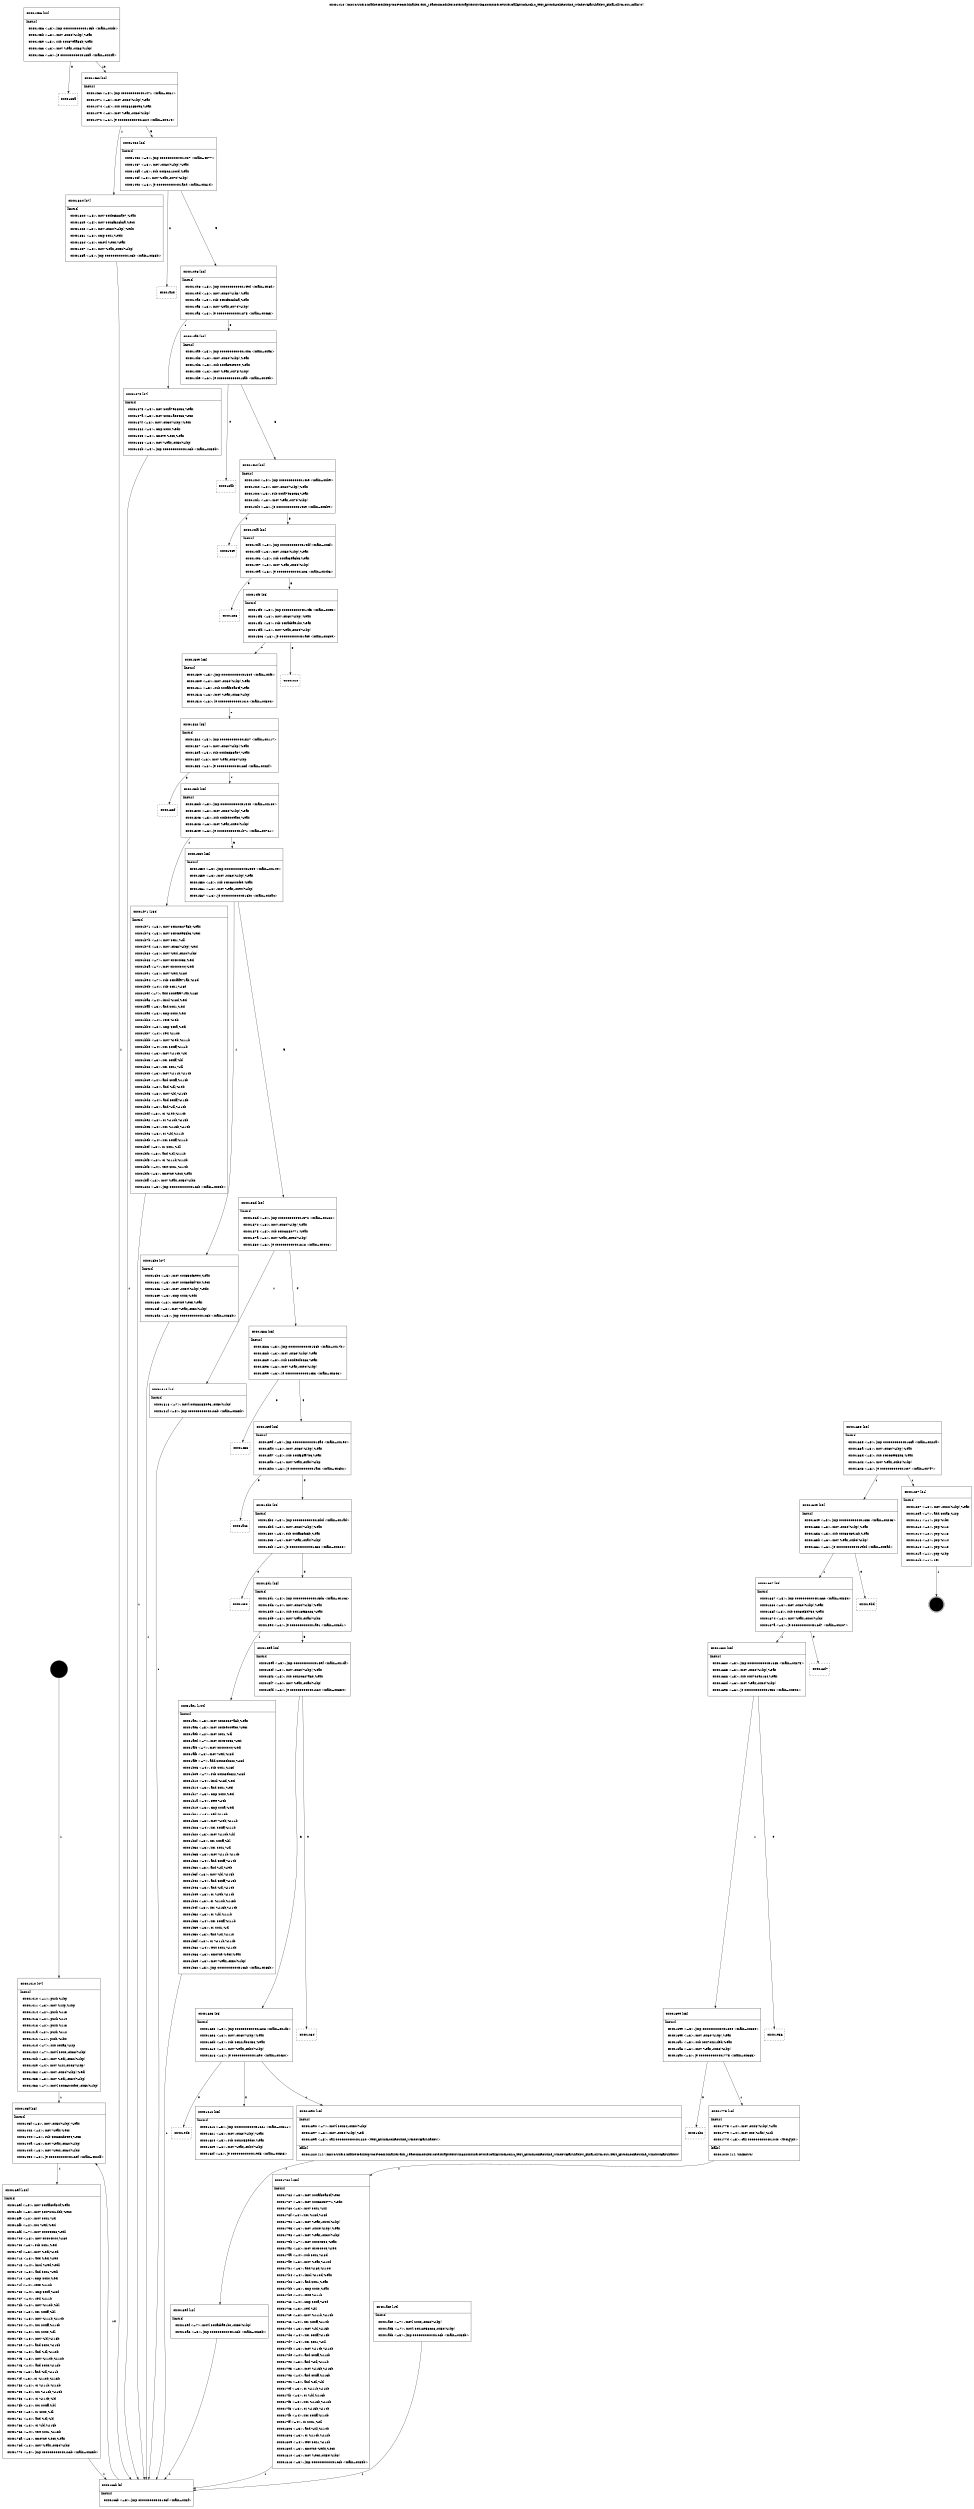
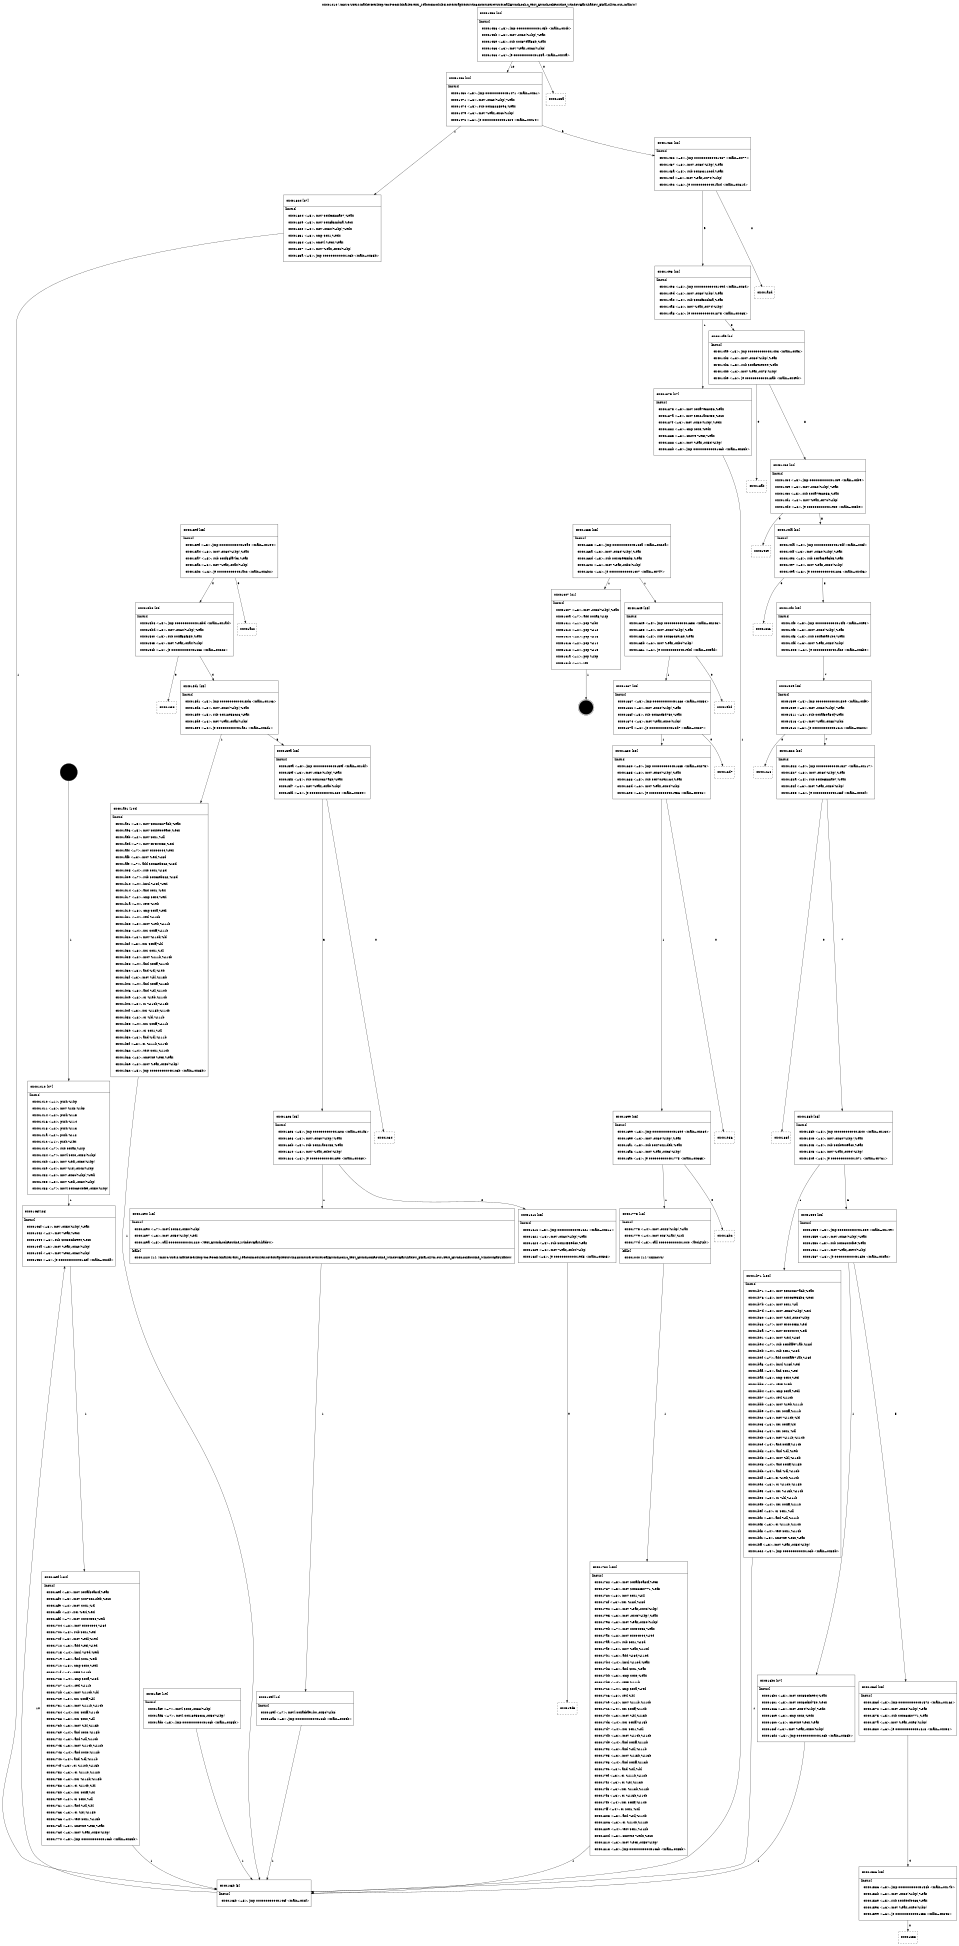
(290, 658) -> (773, 748)
(300, 1399) -> none
(198, 1400) -> none
(200, 2092) -> (567, 1482)
